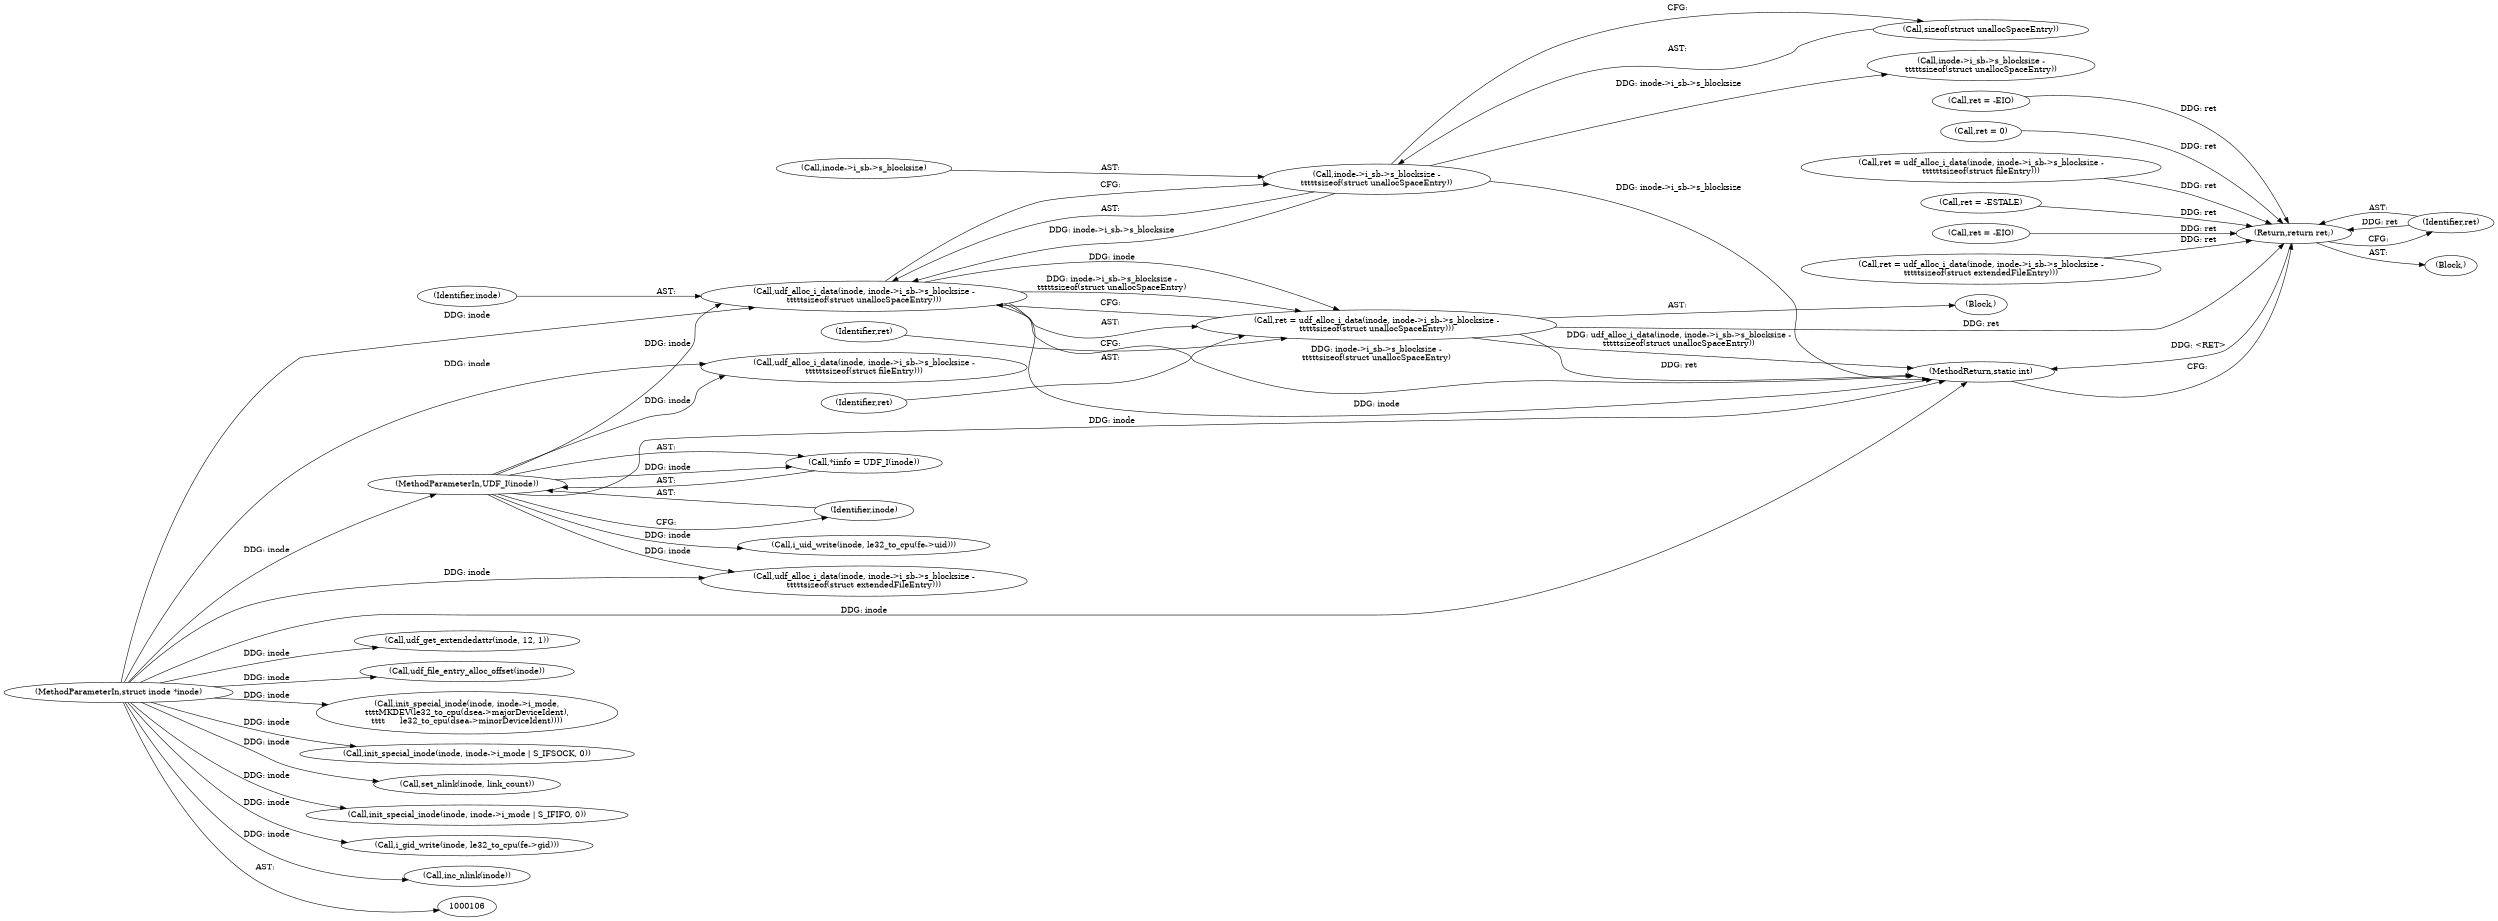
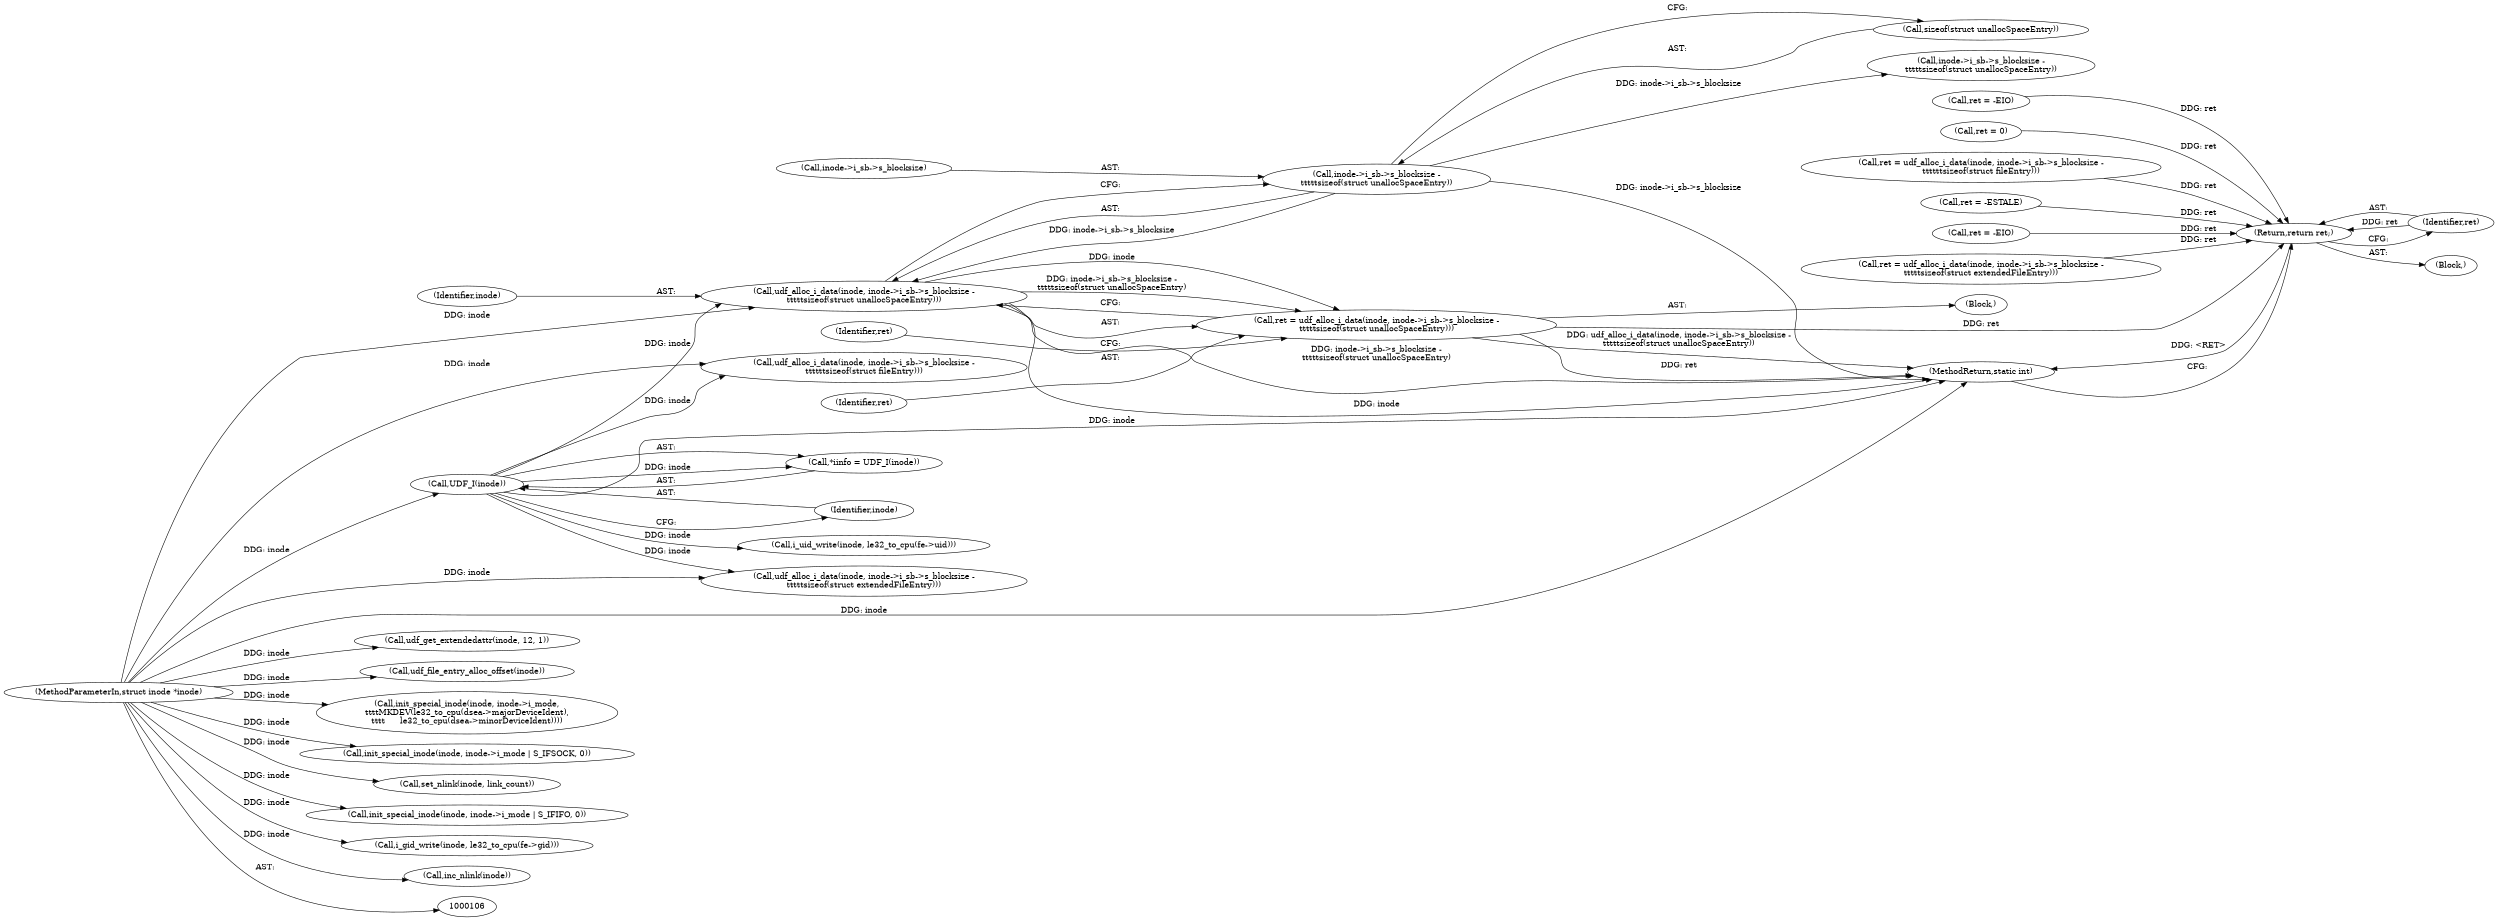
(467, 484) -> (467, 484)
